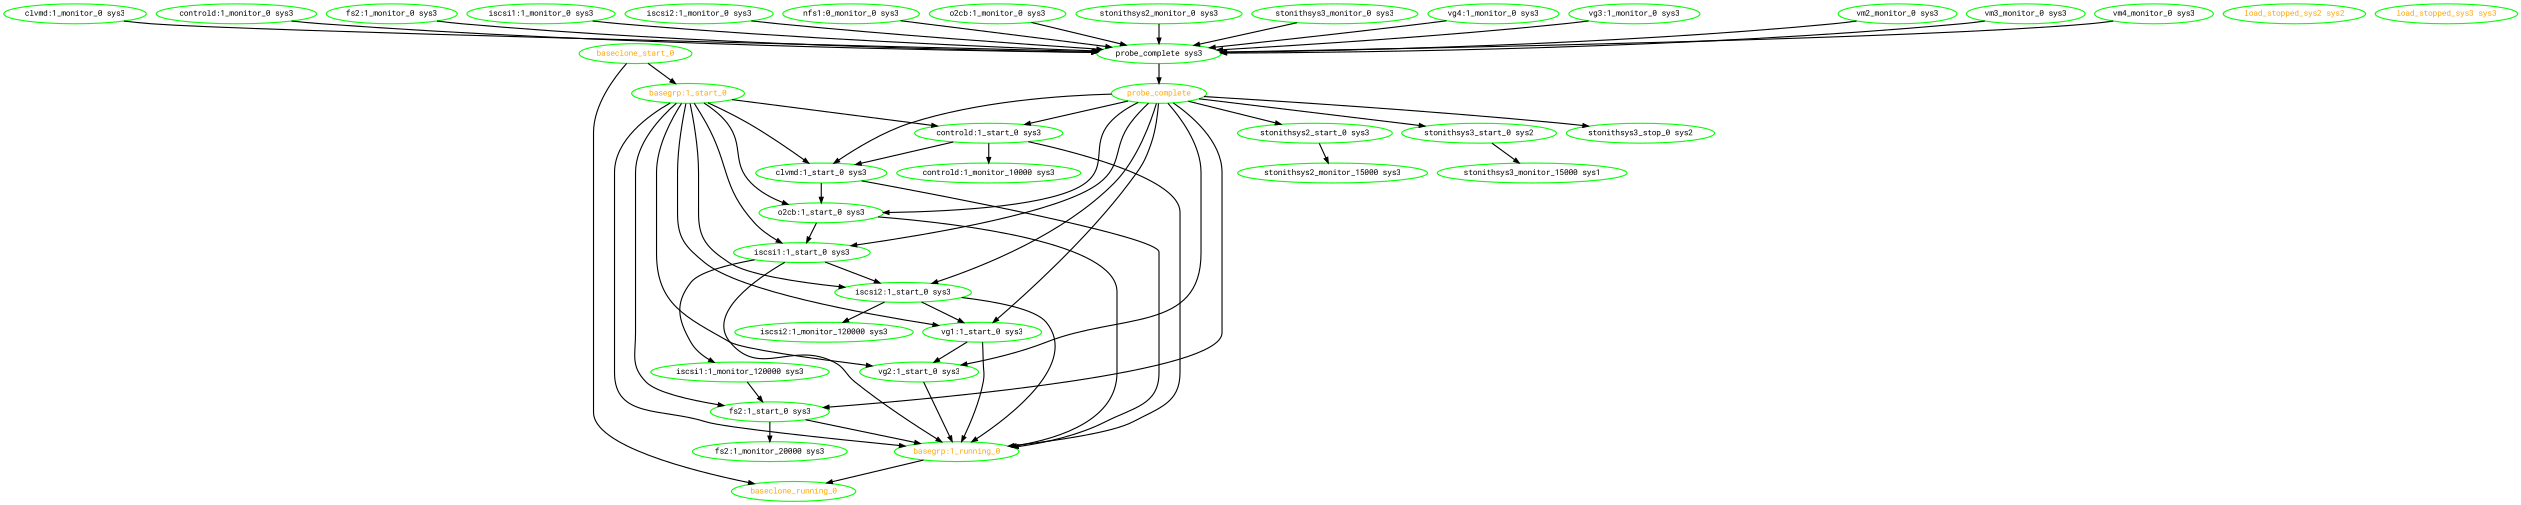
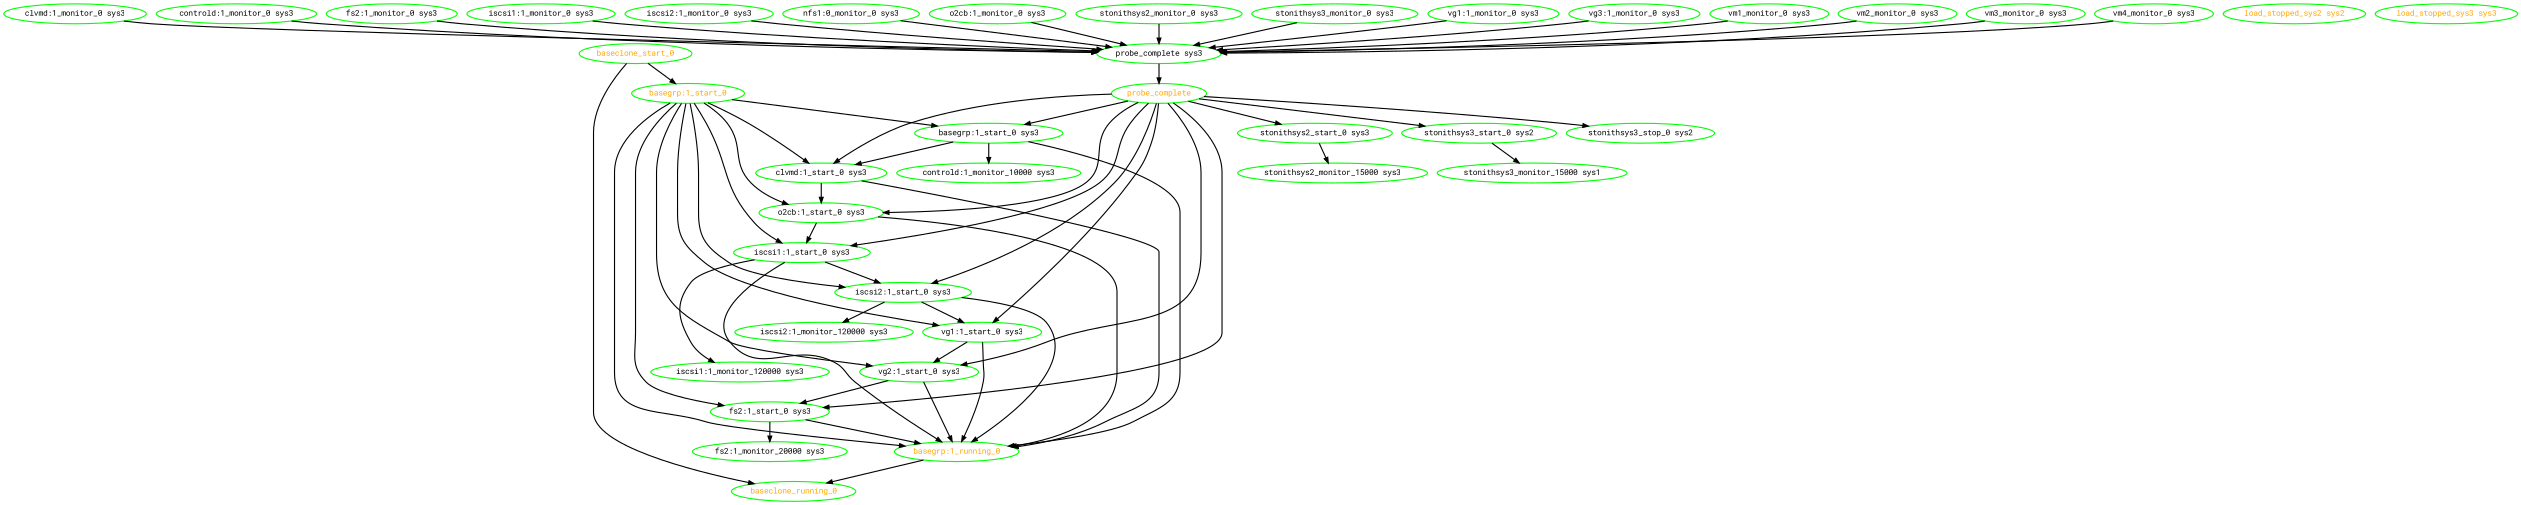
(1493, 14) -> (1493, 14)
none -> (1769, 14)
(989, 133) -> (989, 133)
(753, 390) -> (847, 391)
